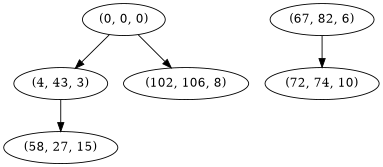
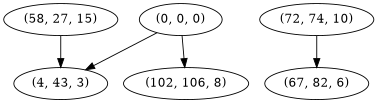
(322, 47) -> (317, 47)
(61, 111) -> (61, 47)
